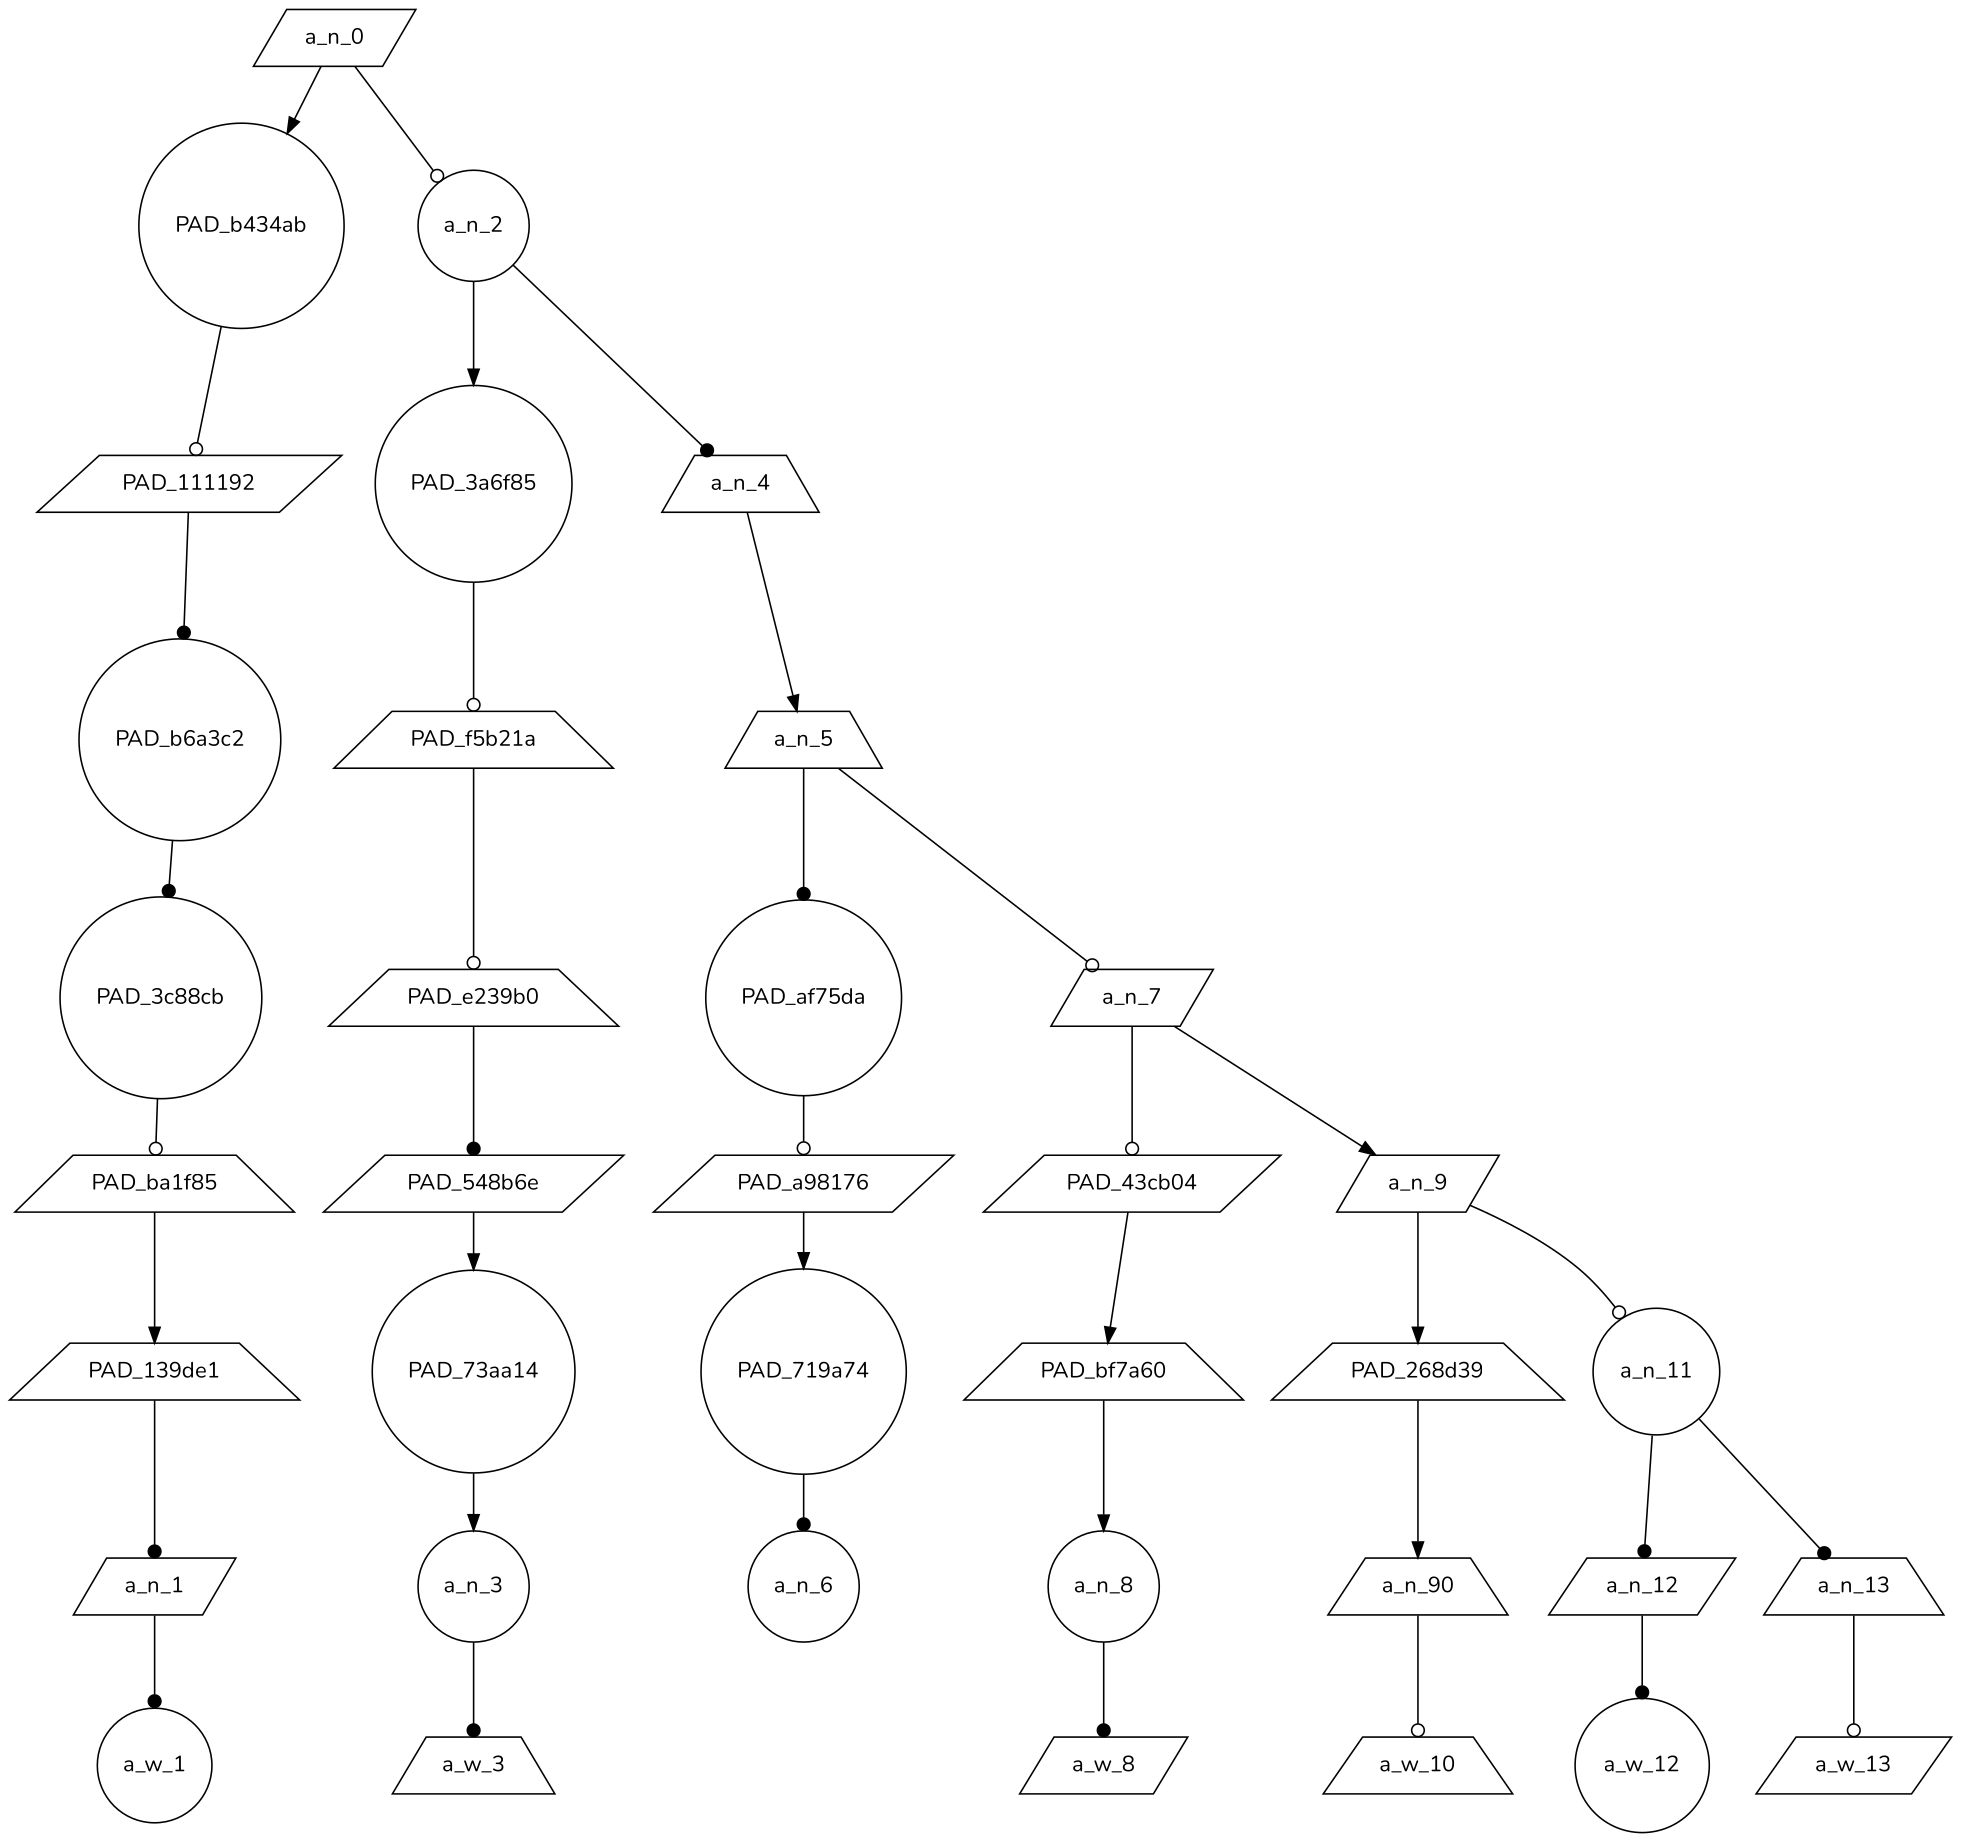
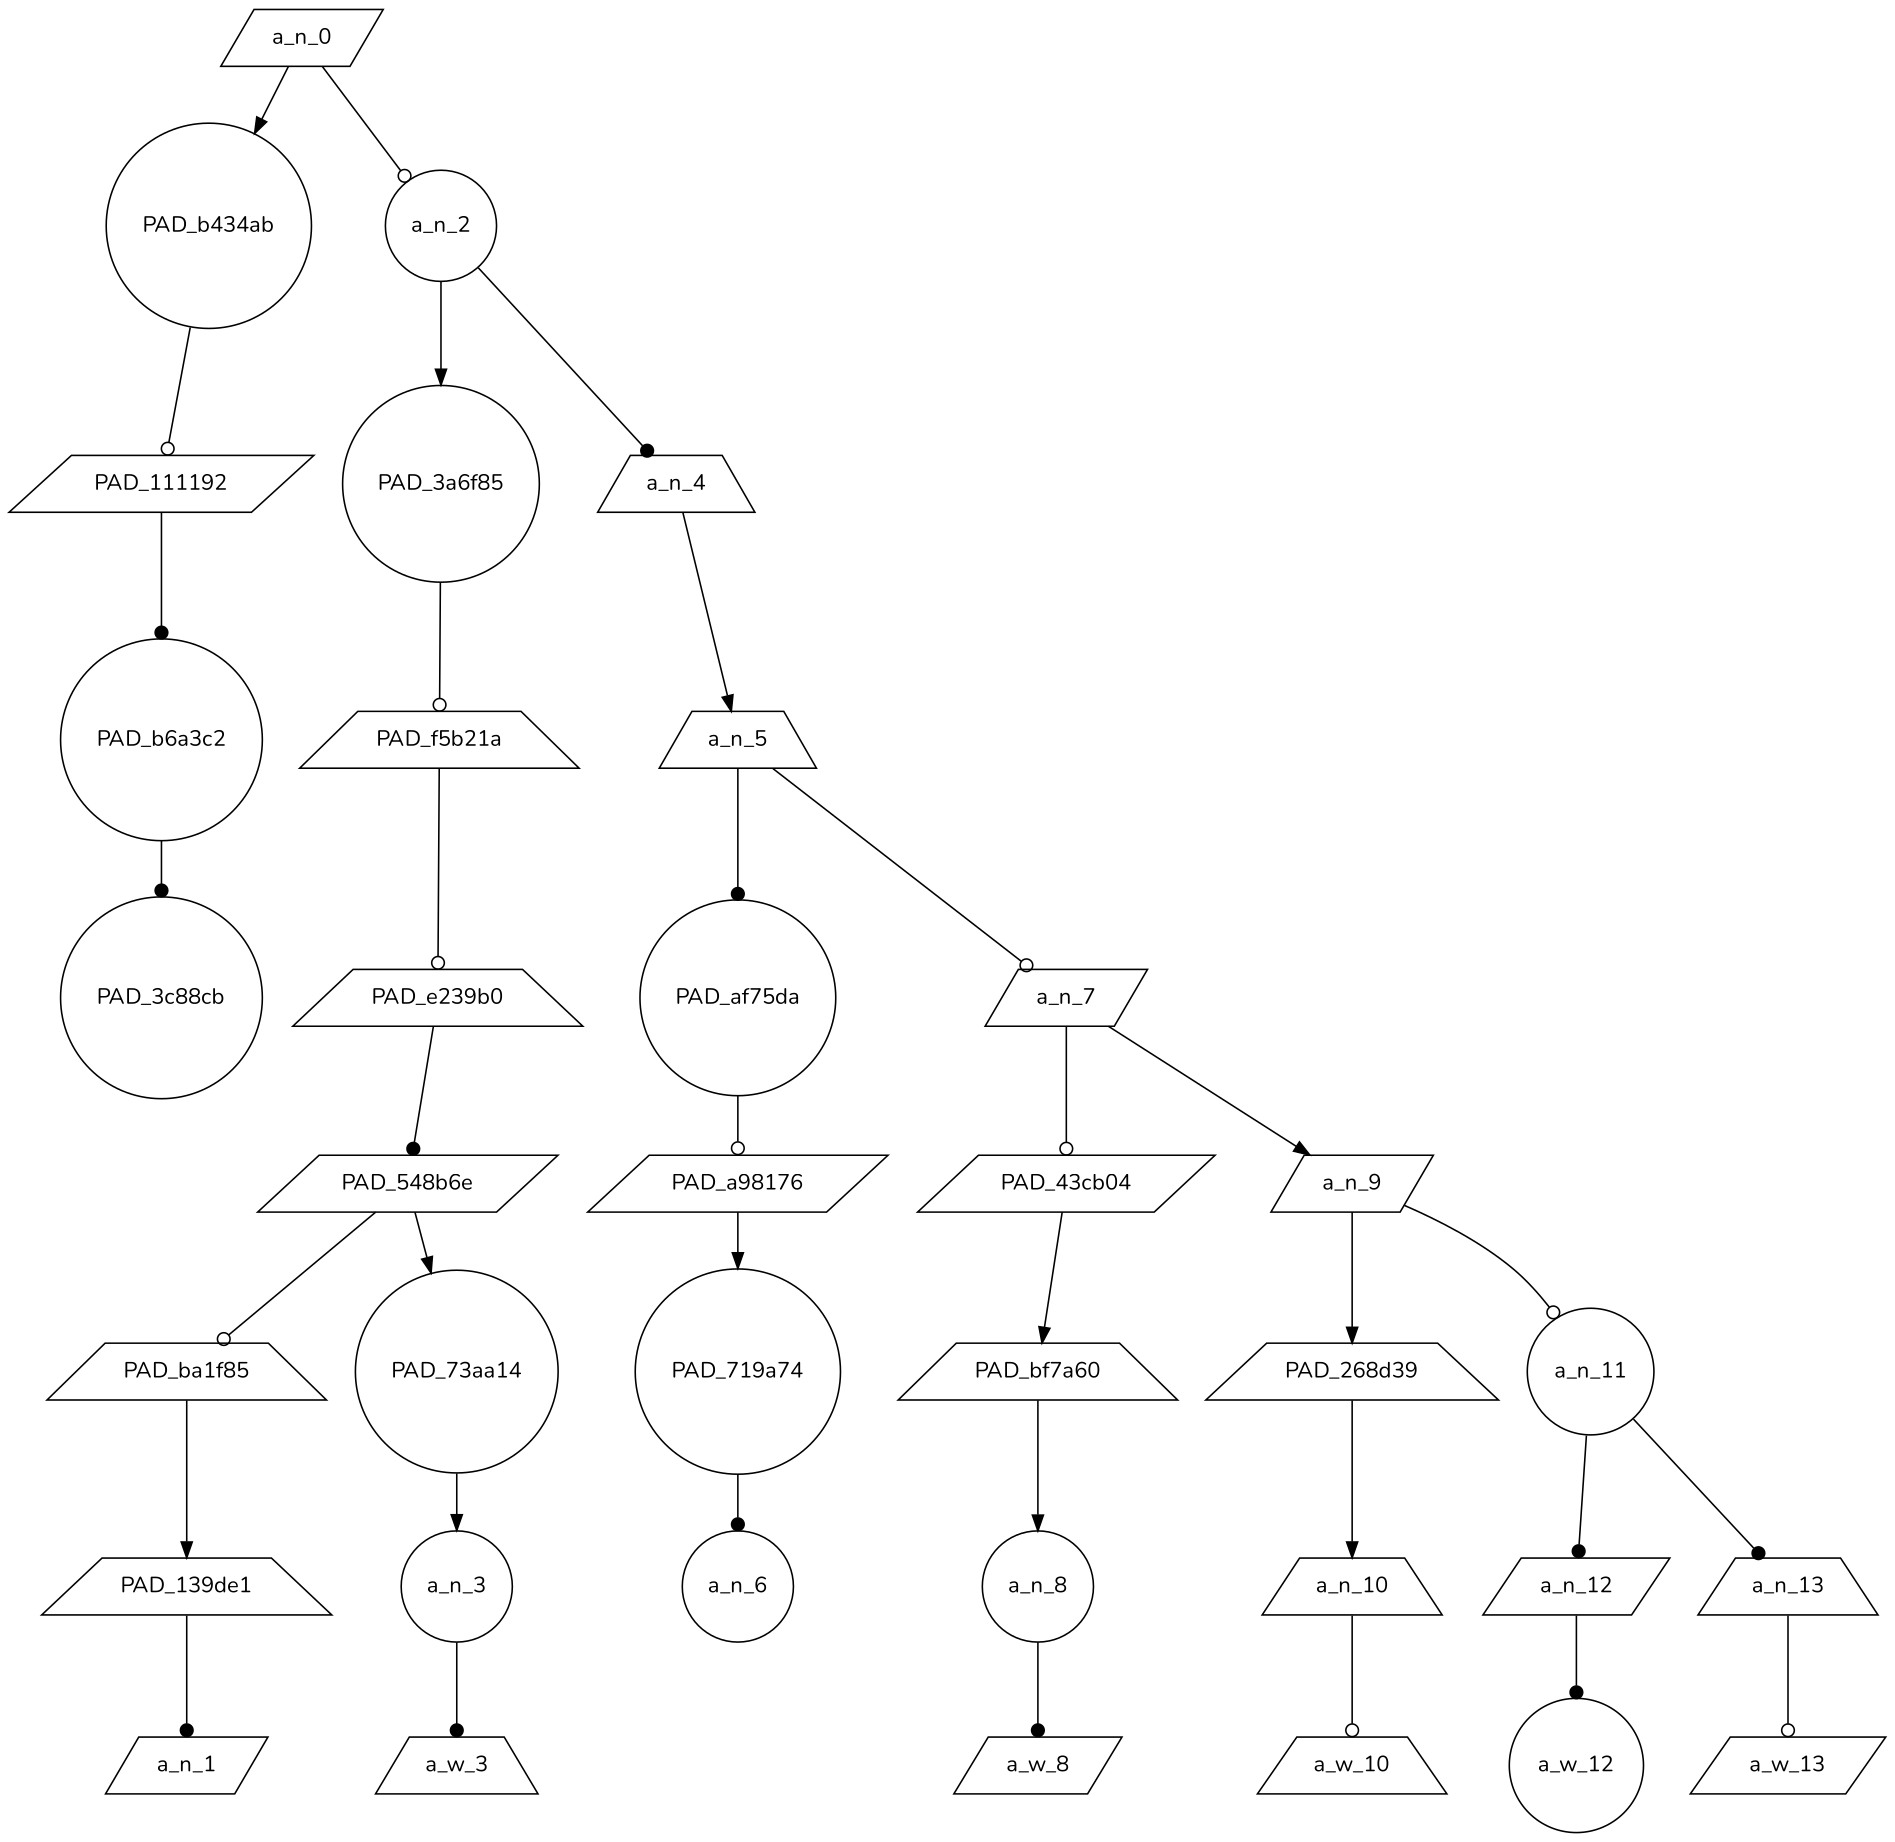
(157, 1120) -> (302, 1273)
(1418, 1586) -> (1352, 1586)
(155, 1765) -> none
